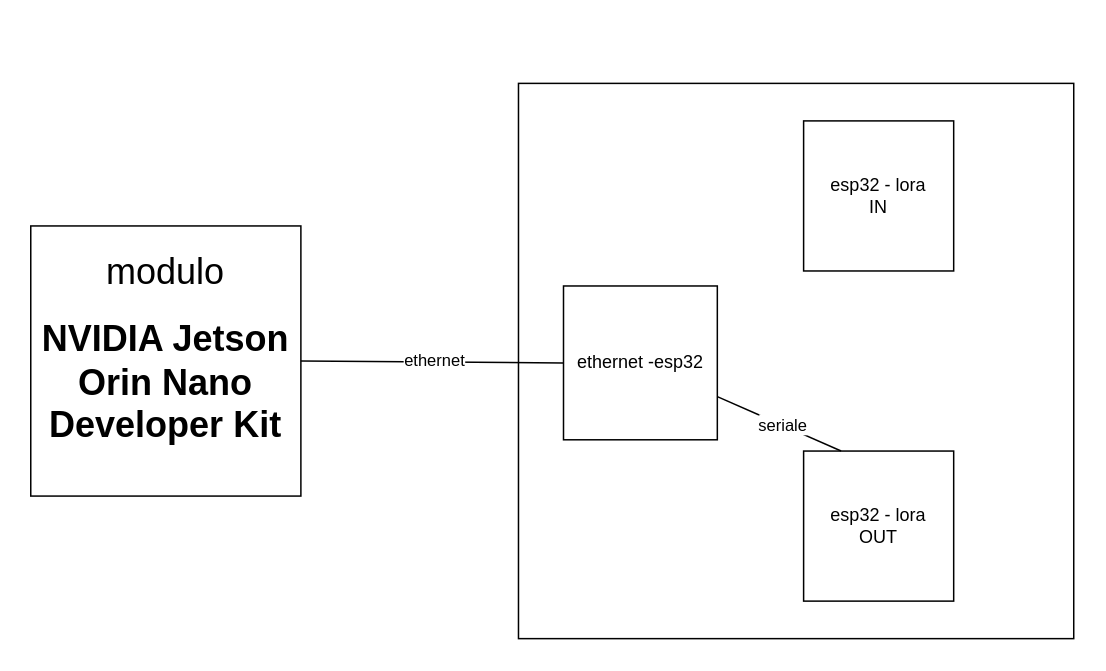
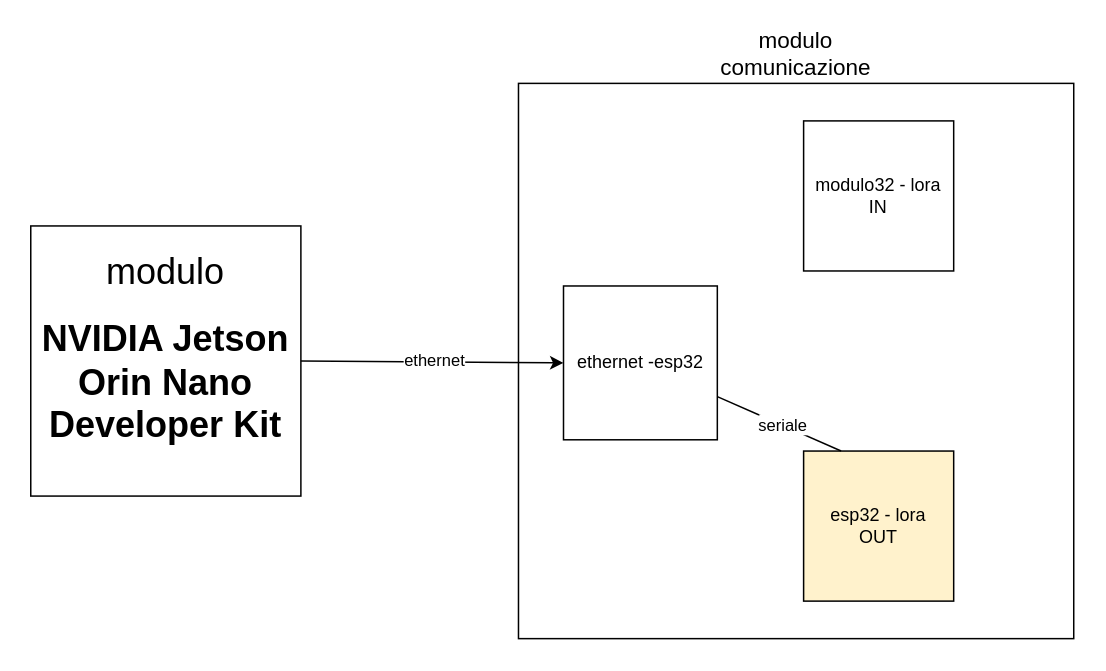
none -> (796, 53)
(878, 196) -> (878, 196)
(556, 363) -> (552, 363)
(878, 526) -> (878, 526)
